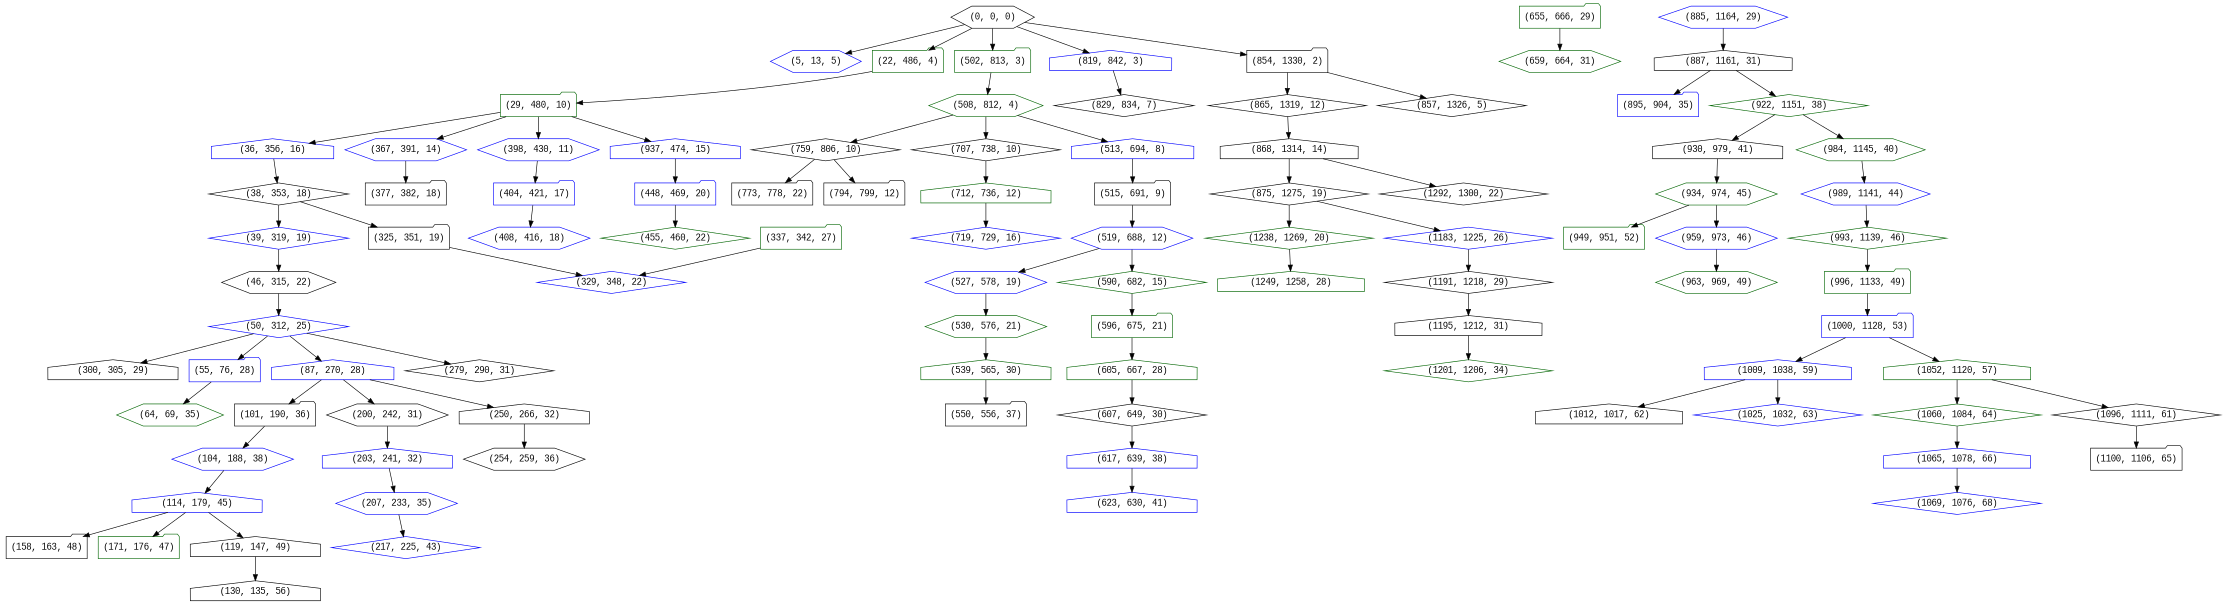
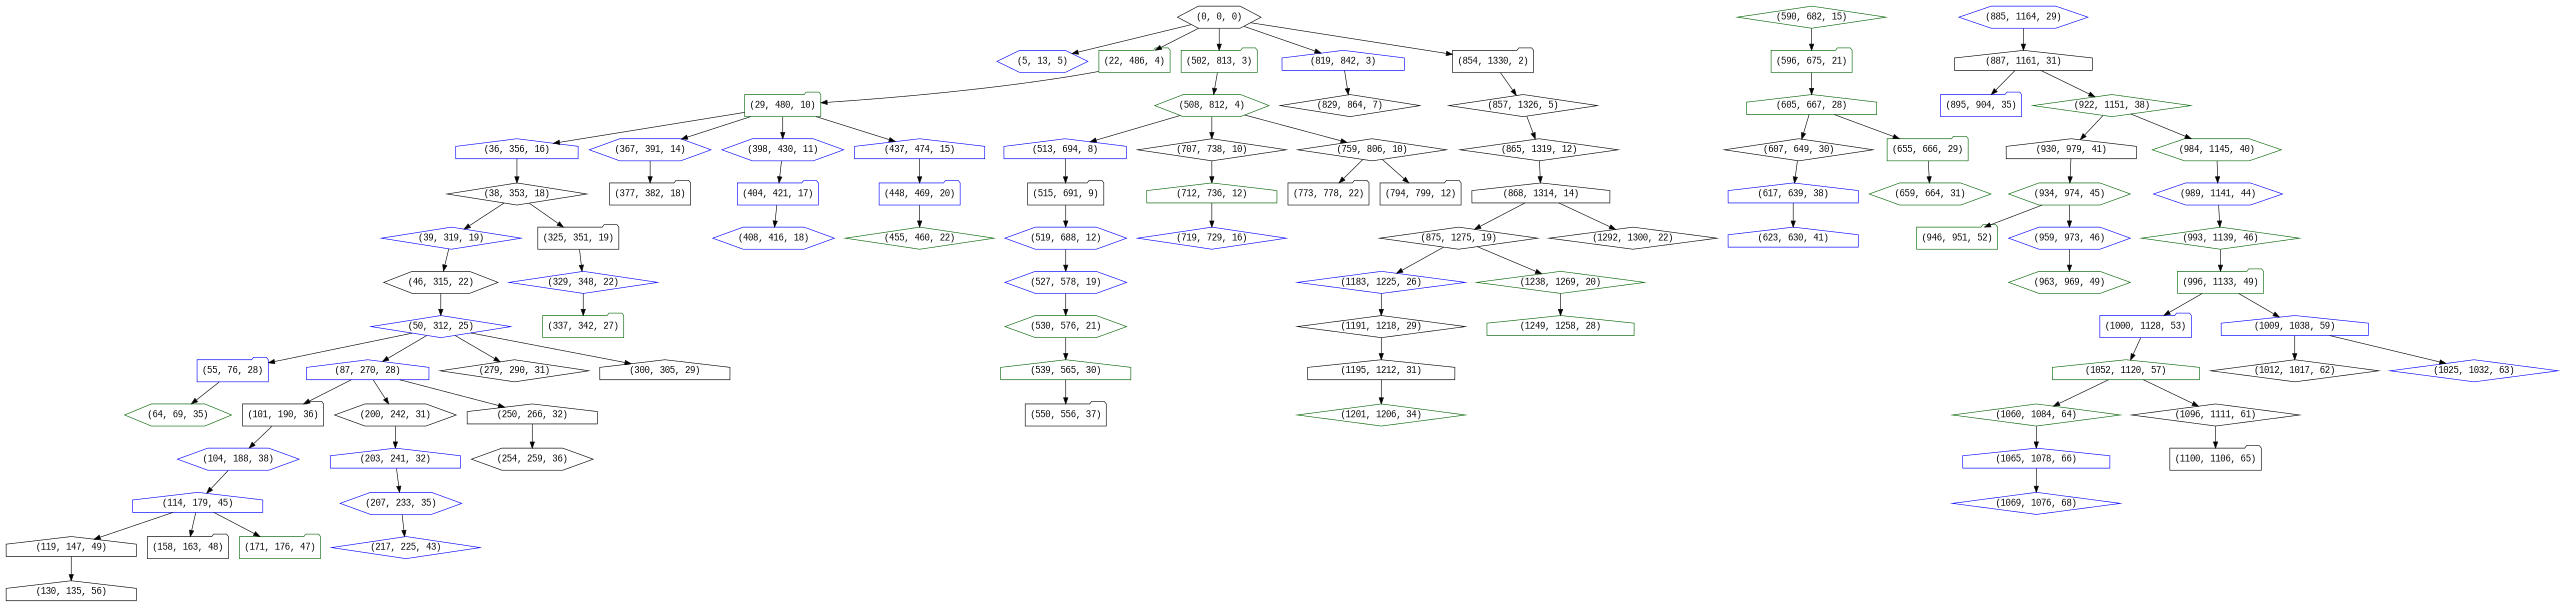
(1287, 80) -> (1530, 125)
(1124, 106) -> (1350, 106)
none -> (1864, 126)
(675, 150) -> (920, 150)
(1604, 238) -> (1957, 238)
(1132, 257) -> none
(703, 261) -> (583, 301)
(1824, 348) -> (2256, 304)
(1609, 415) -> (2295, 371)
